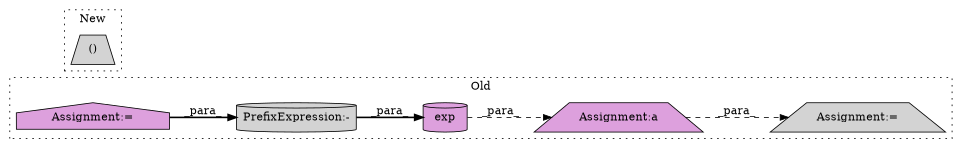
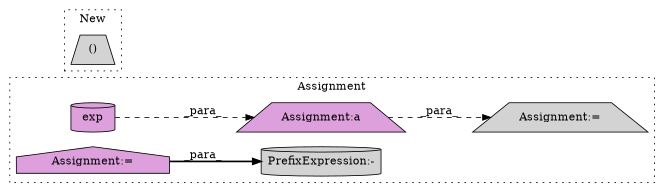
(481, 87) -> (332, 87)
(385, 117) -> none
